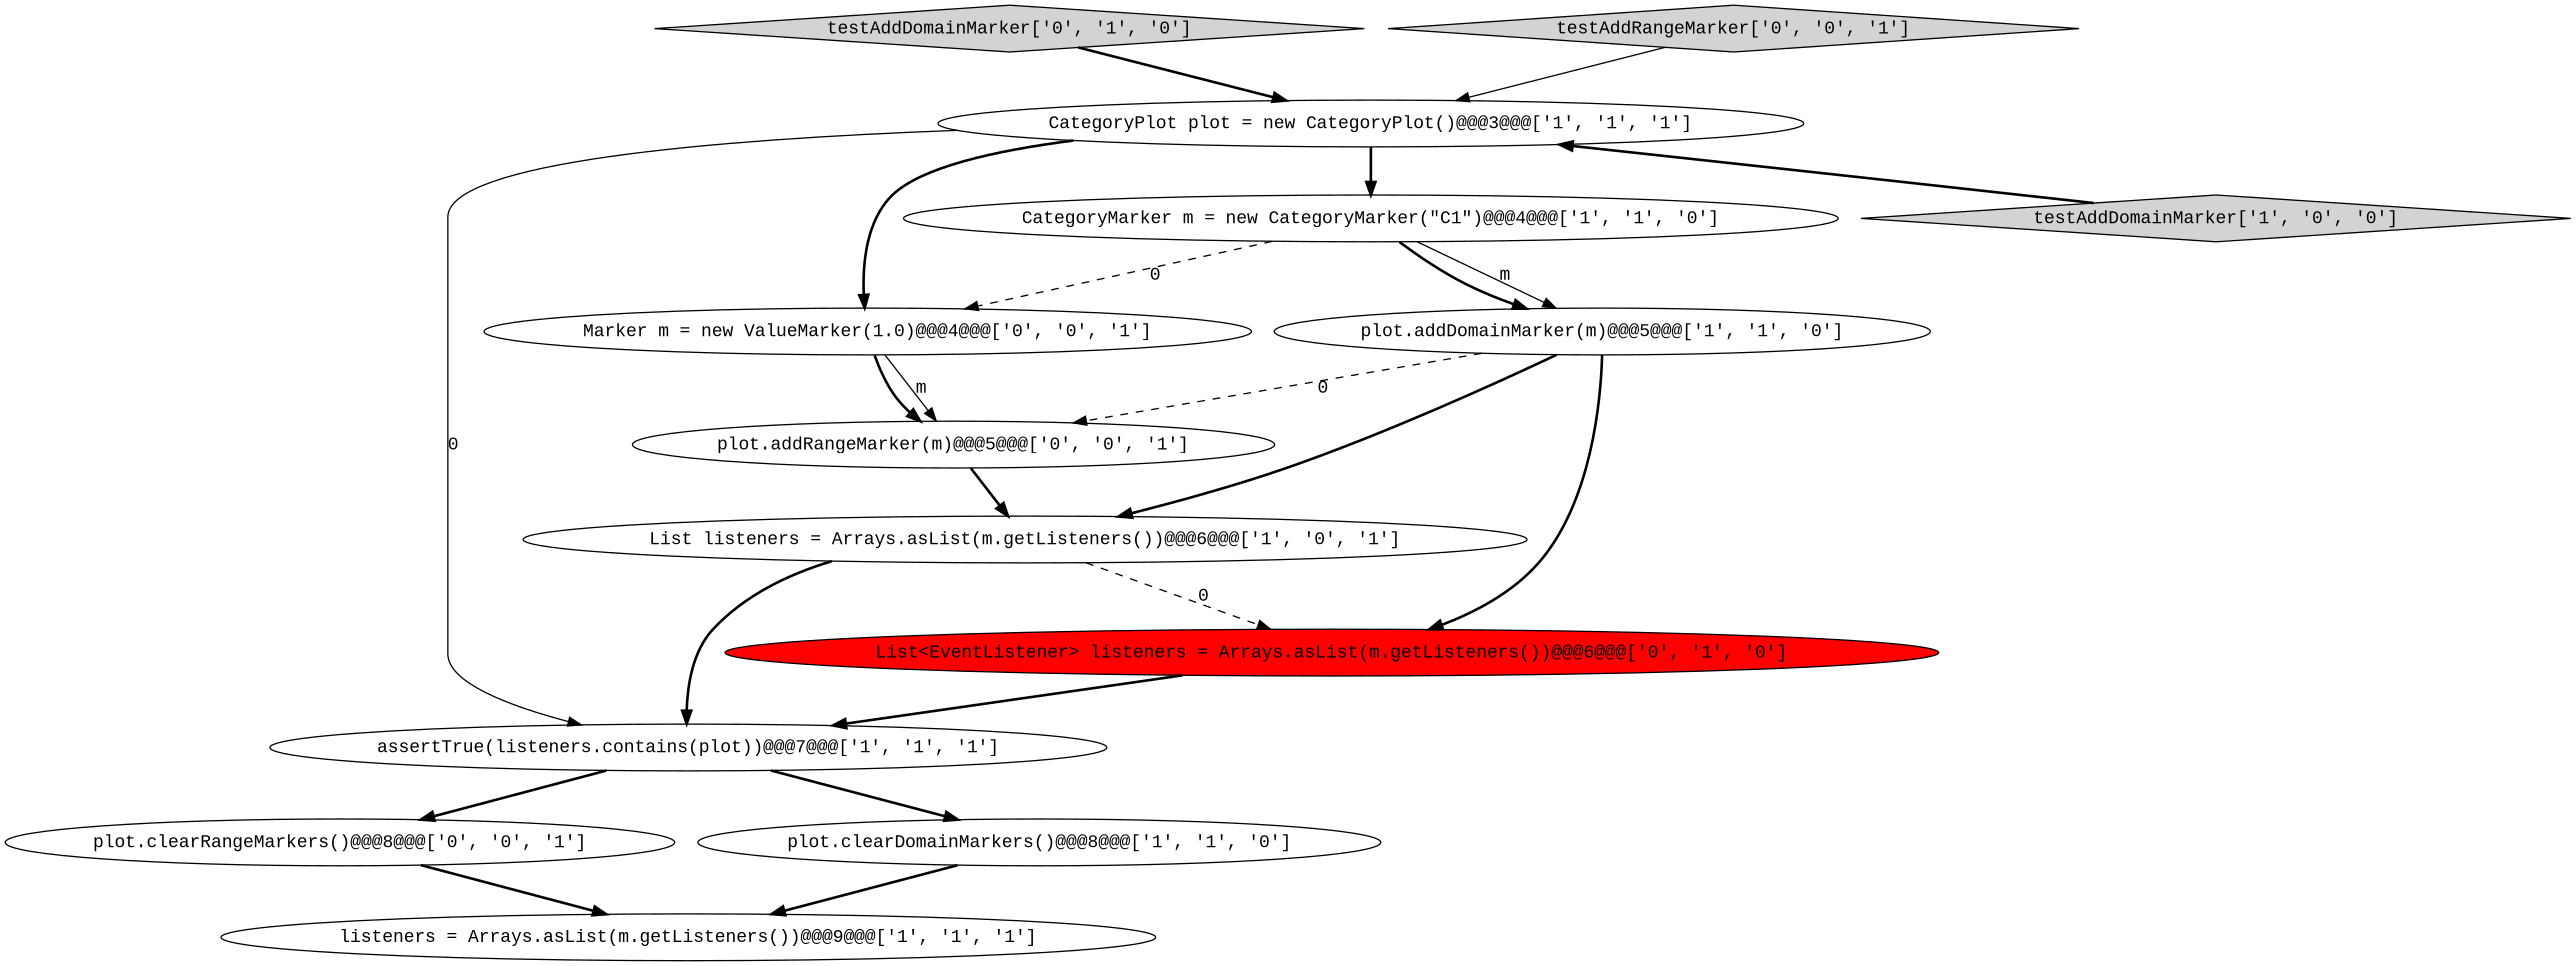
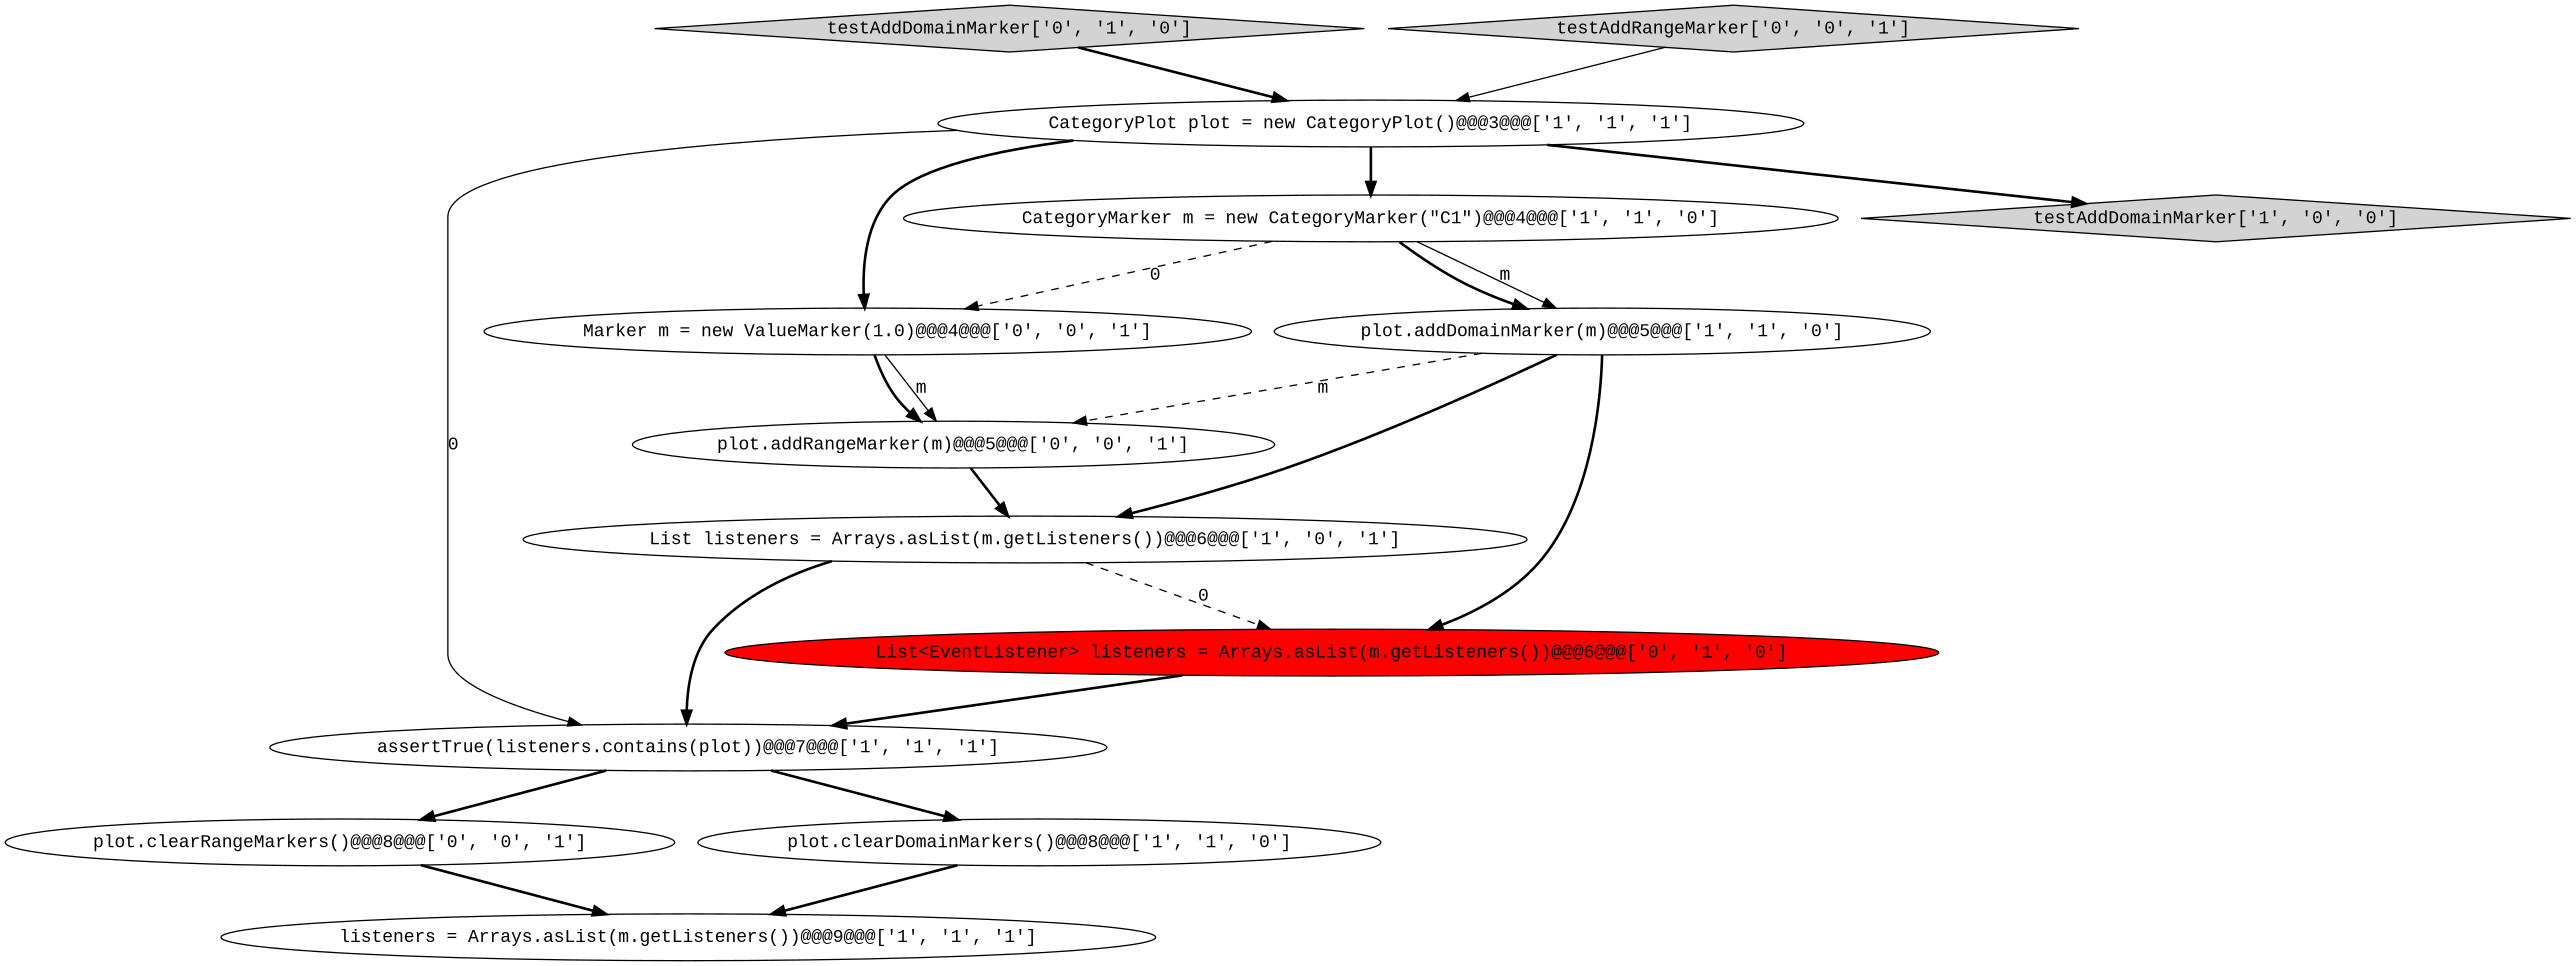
(1833, 174) -> (1810, 174)
(1323, 388) -> (1323, 388)
